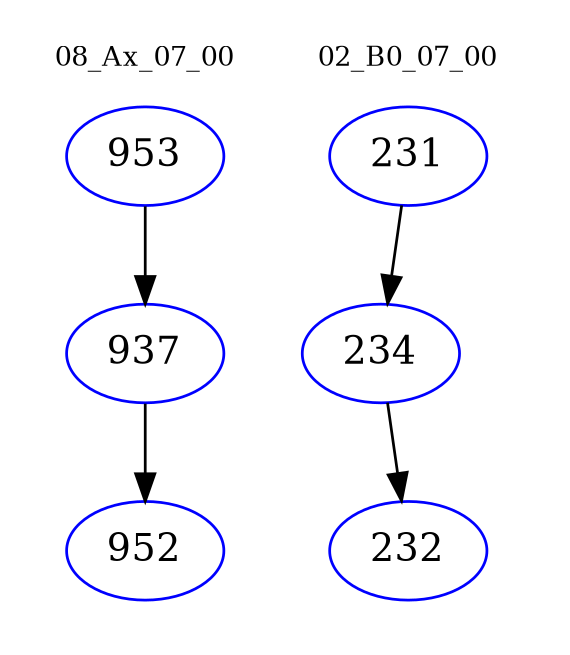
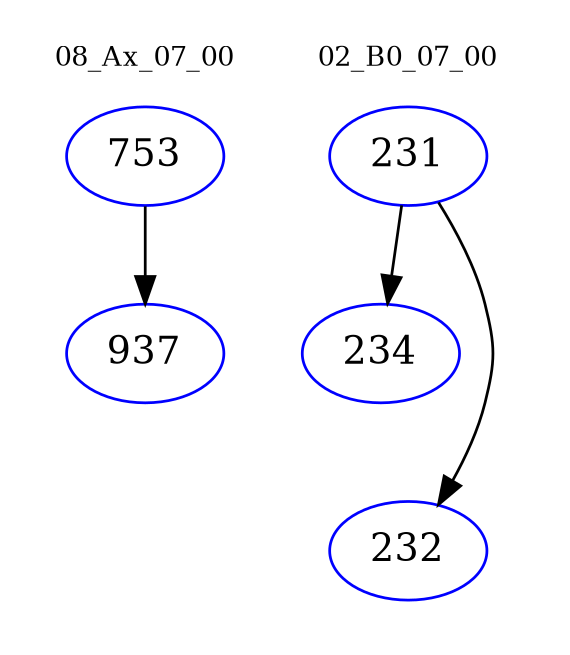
(145, 156) -> (145, 156)
(393, 438) -> (492, 340)
(145, 551) -> none
